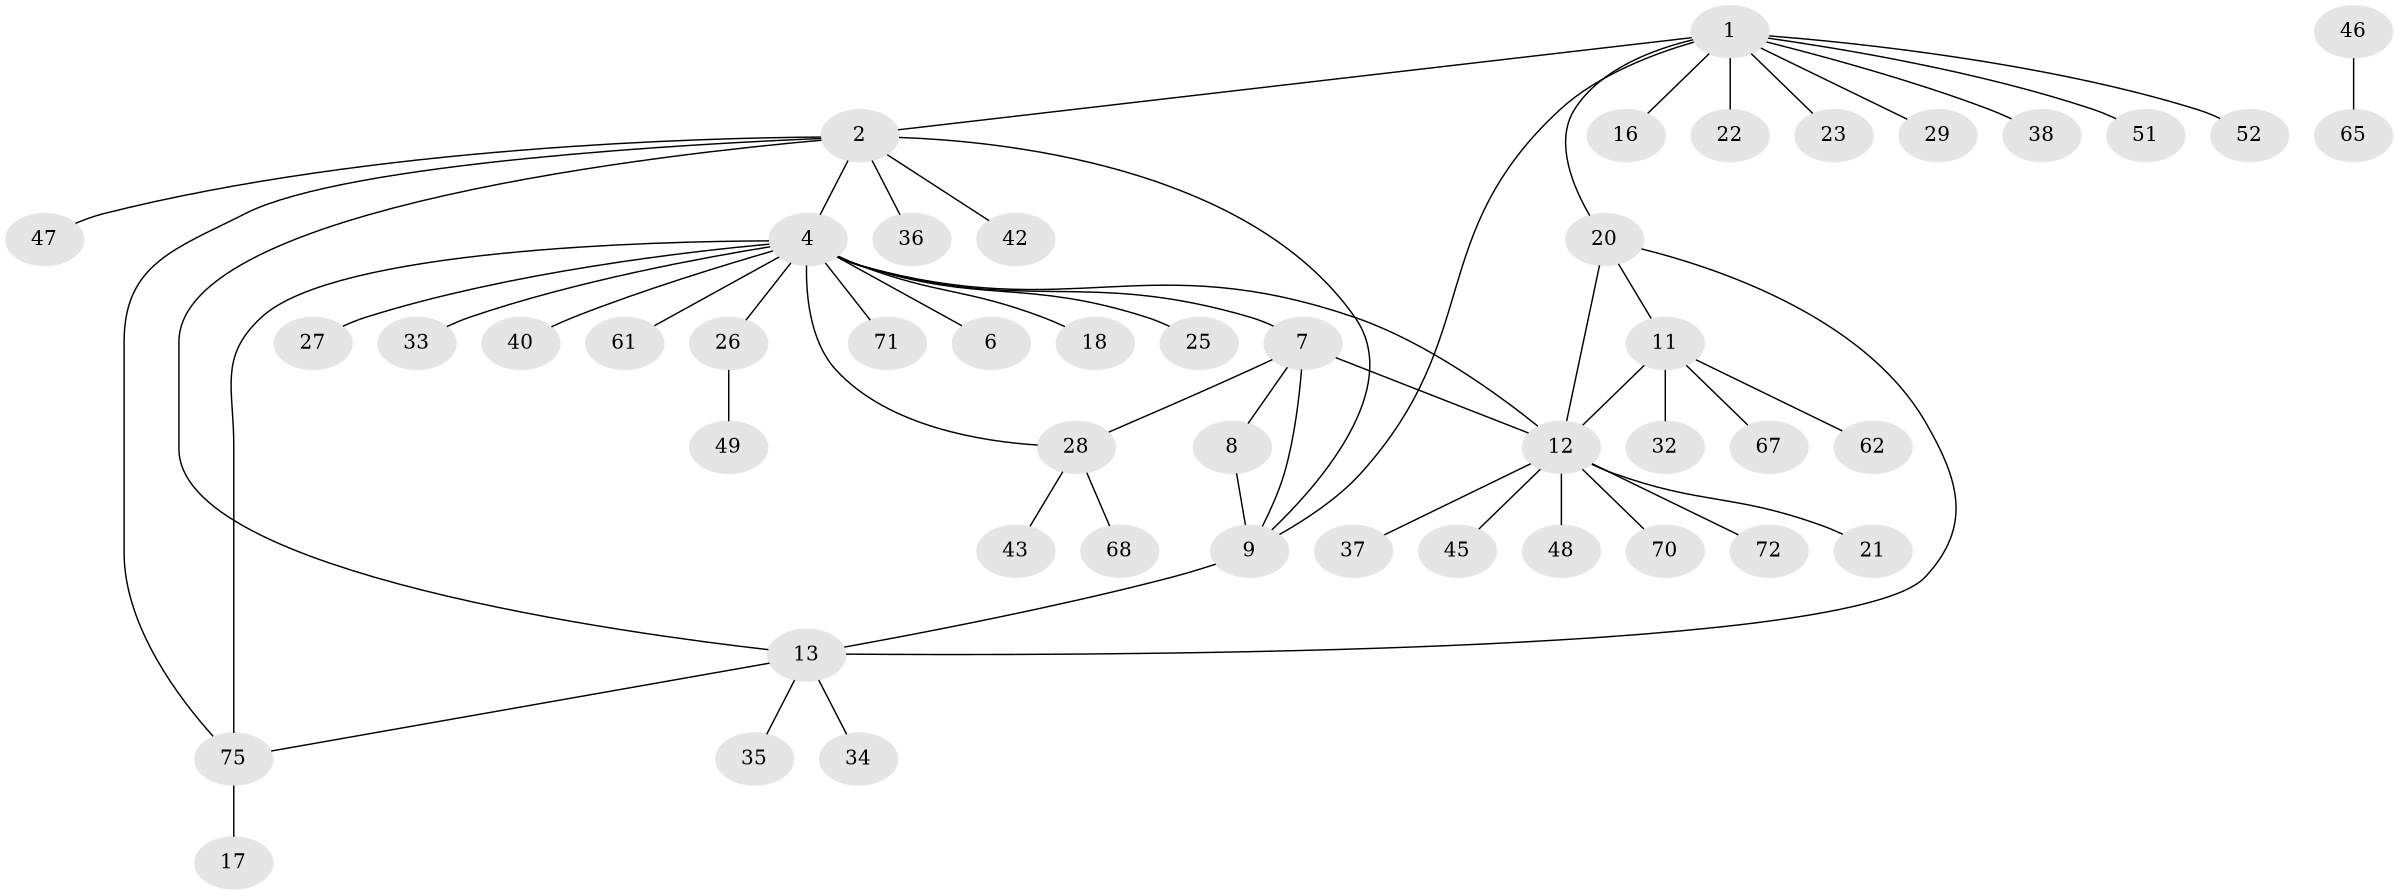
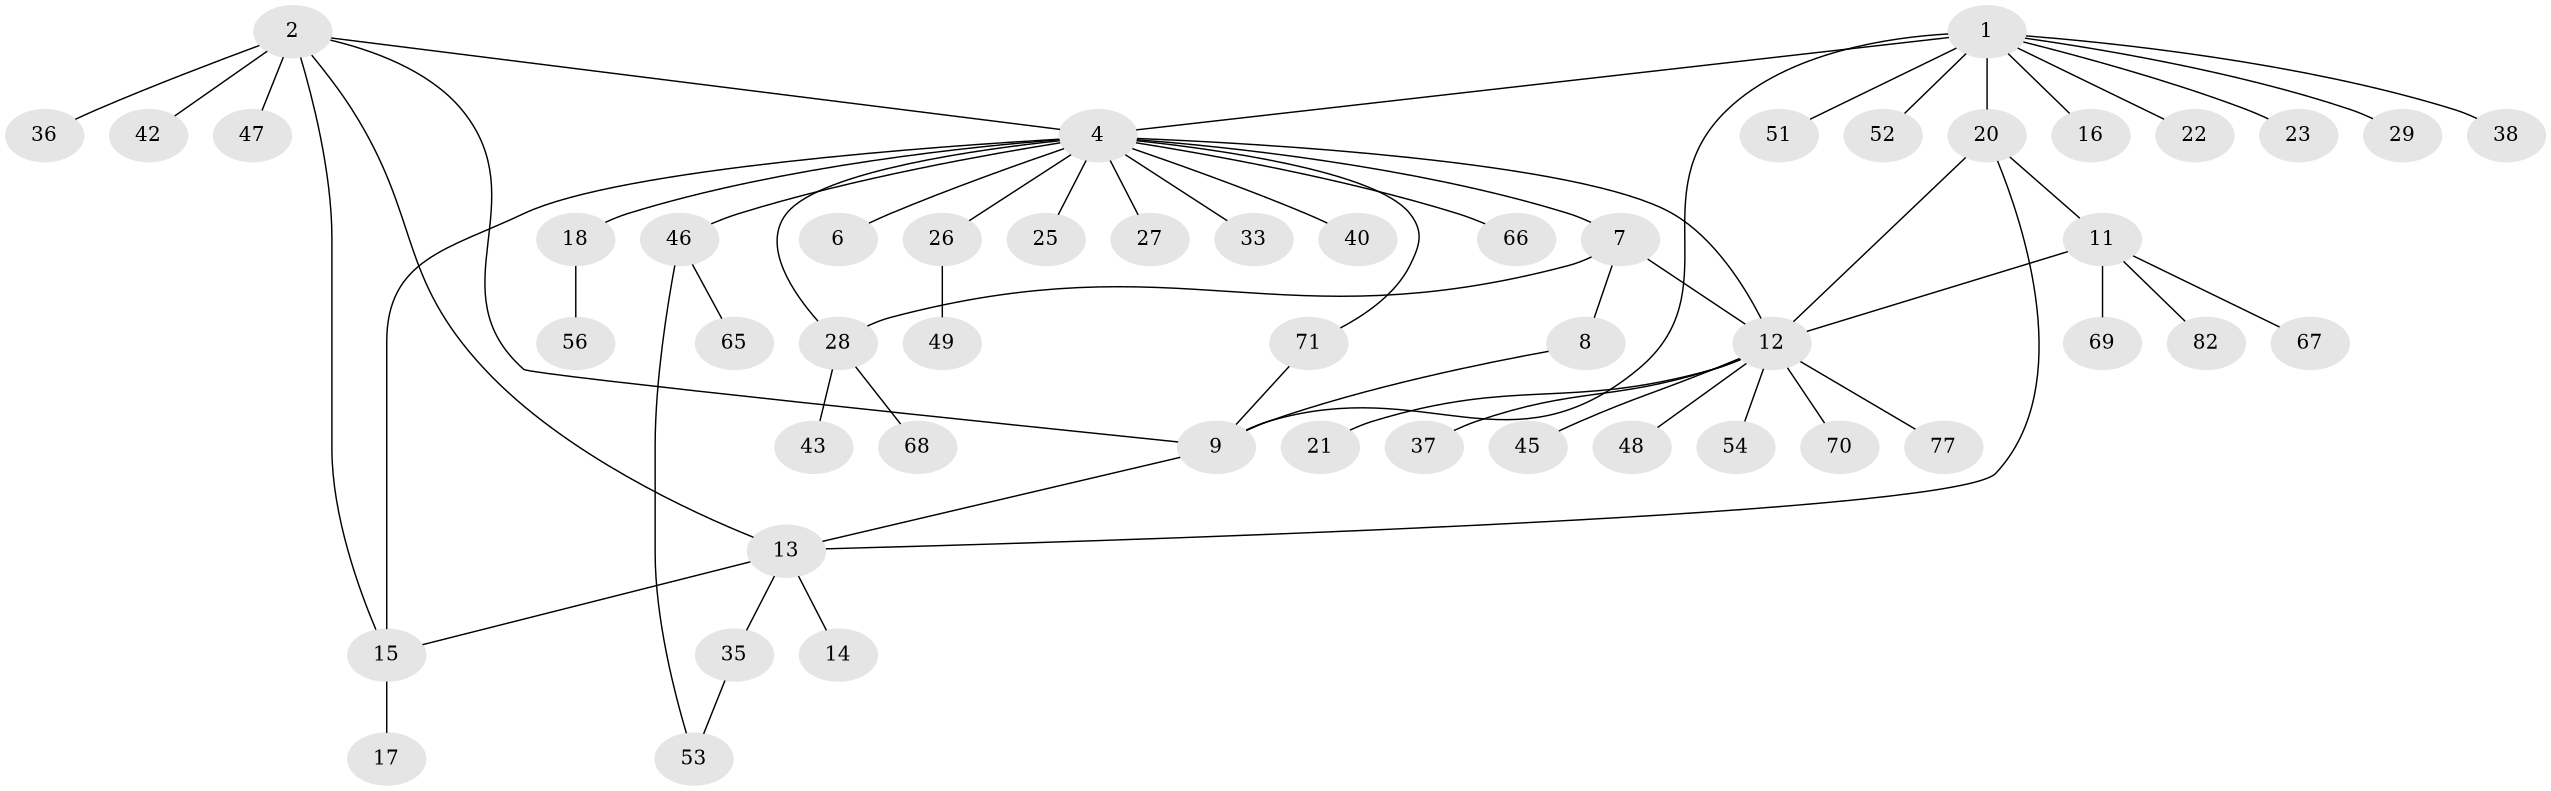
(1295, 84) -> (1543, 84)
none -> (884, 176)
none -> (576, 343)
(625, 343) -> (1517, 240)
(1665, 447) -> (2206, 343)
none -> (1736, 447)
(1873, 447) -> (2103, 343)
(1290, 450) -> (1263, 395)
(1769, 551) -> (1944, 447)
(234, 759) -> (387, 655)
none -> (694, 759)
(859, 759) -> (838, 655)
